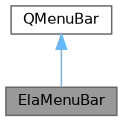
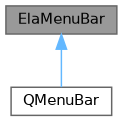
(61, 68) -> (61, 68)
